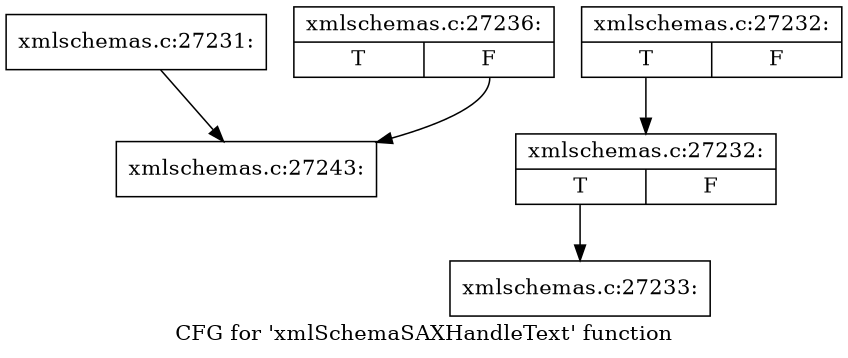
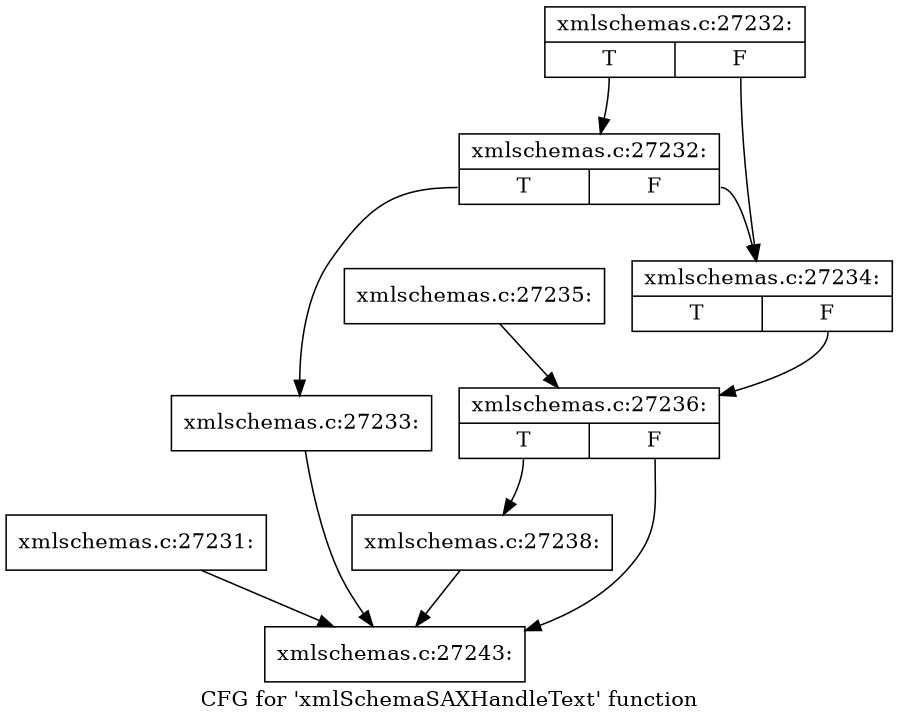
none -> (474, 296)
none -> (762, 296)
none -> (325, 536)
none -> (482, 543)
